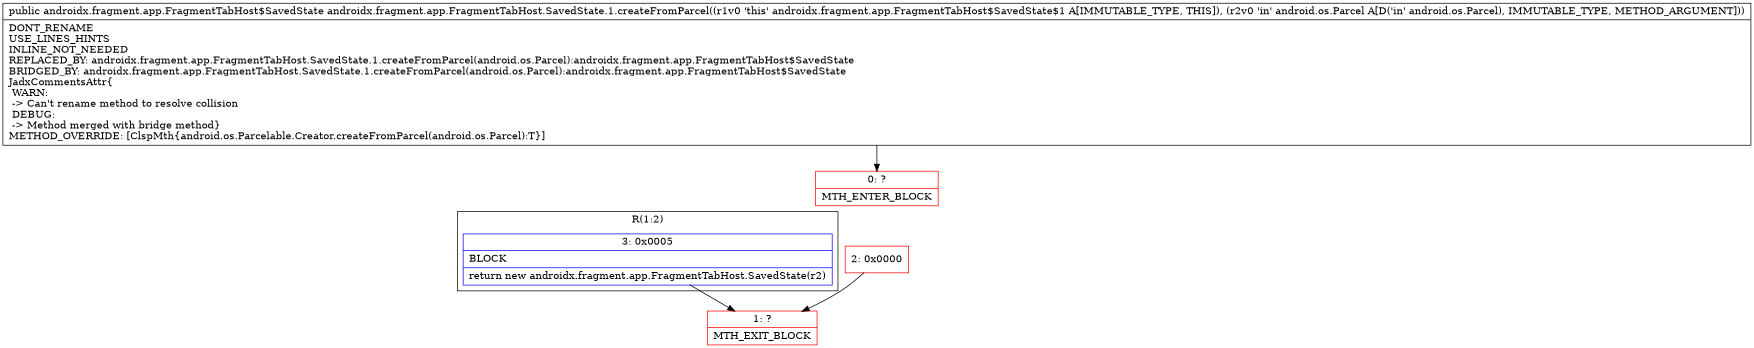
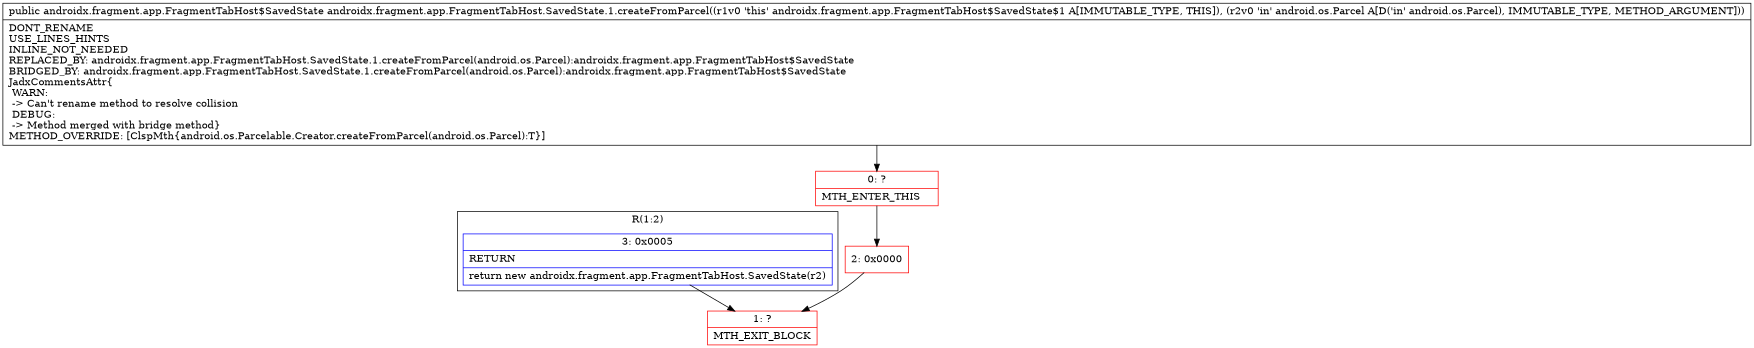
(877, 197) -> (871, 197)
none -> (877, 222)
(488, 259) -> (492, 259)
